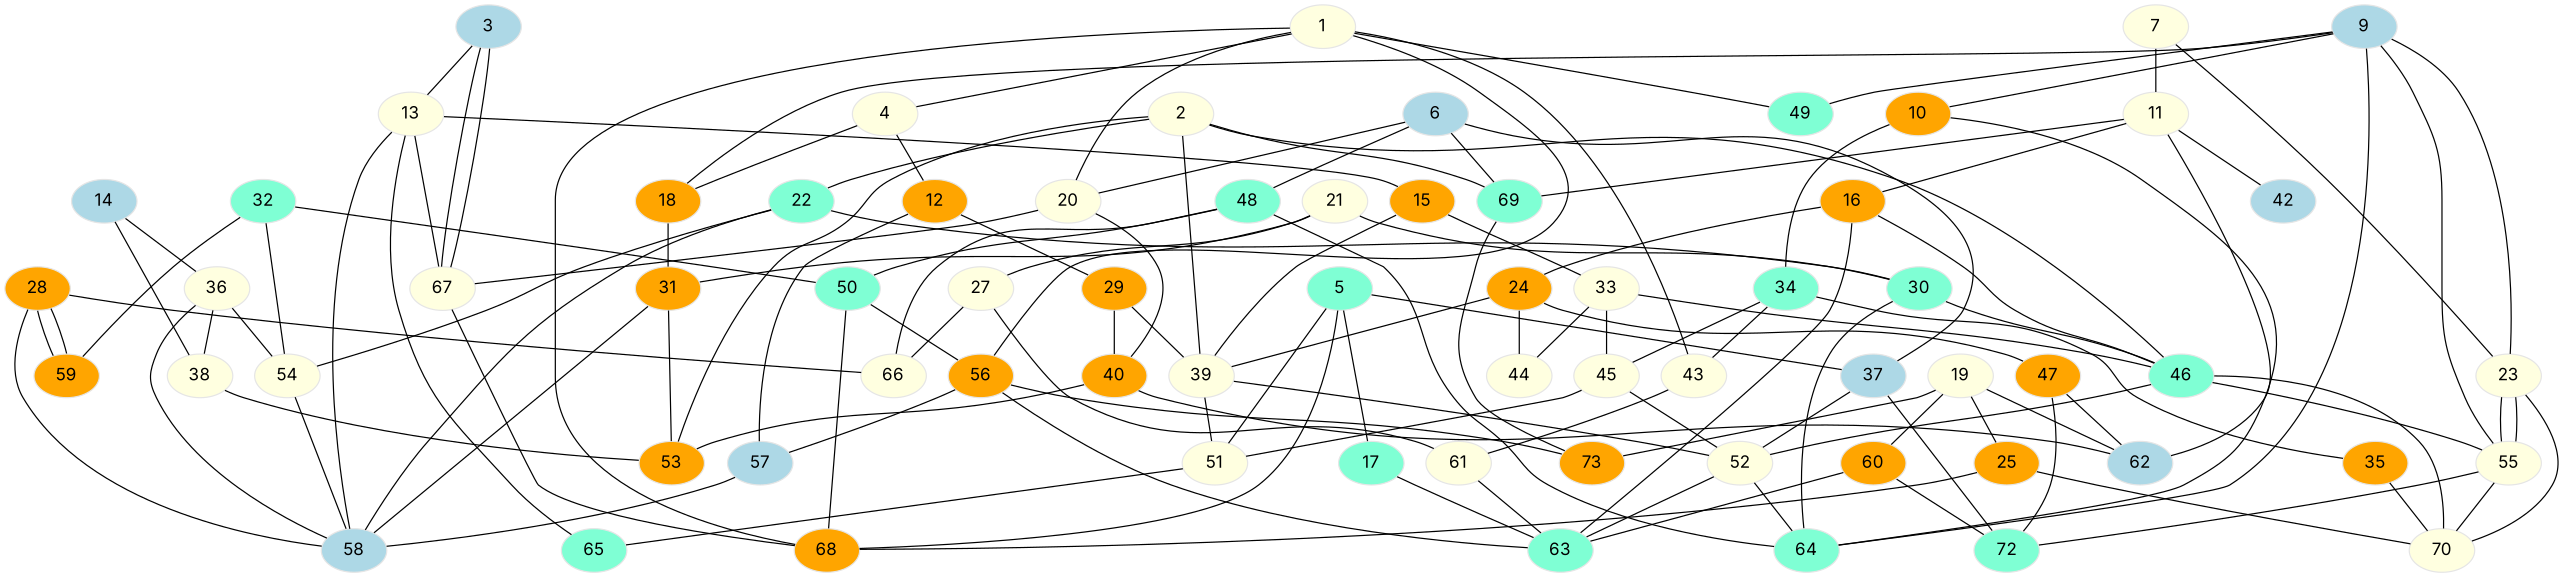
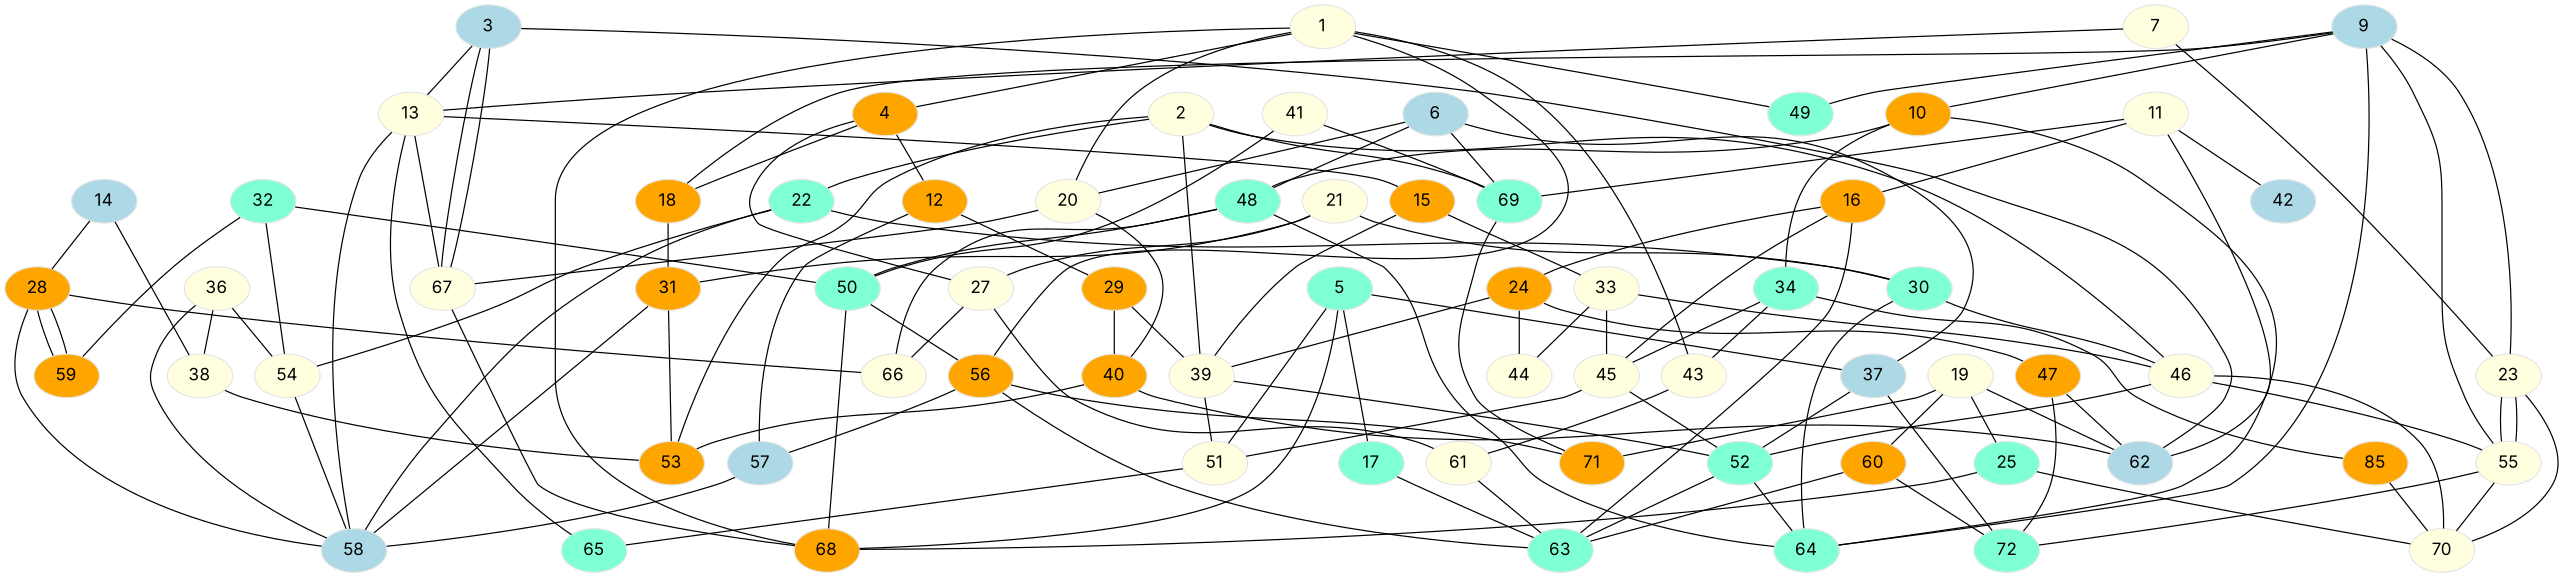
(2156, 76) -> (1577, 50)
none -> (1422, 86)
(885, 114) -> (885, 114)
none -> (1295, 114)
none -> (1564, 150)
none -> (776, 231)
(161, 245) -> (71, 245)
(2007, 305) -> (1722, 281)
(2181, 376) -> (2181, 376)
(1592, 463) -> (1592, 463)
(1740, 463) -> (1740, 463)
(2007, 463) -> (2007, 463)
(2375, 463) -> (2375, 463)
